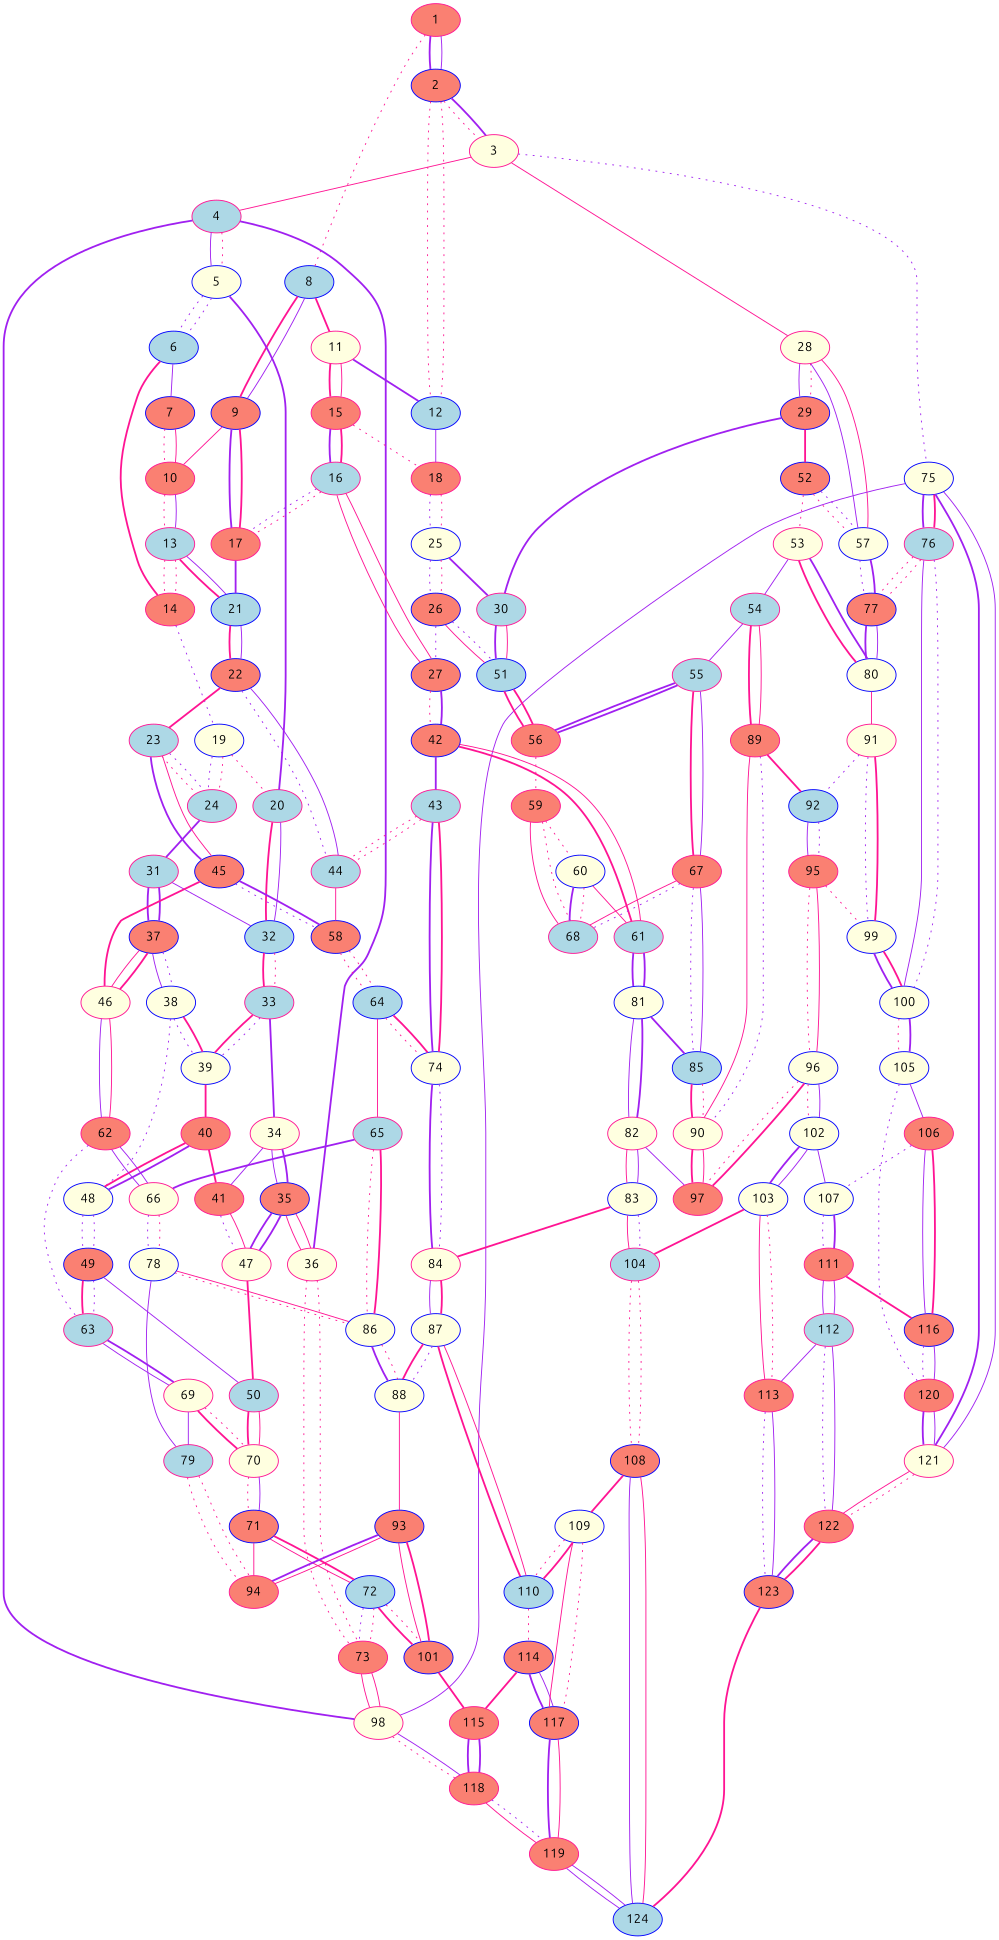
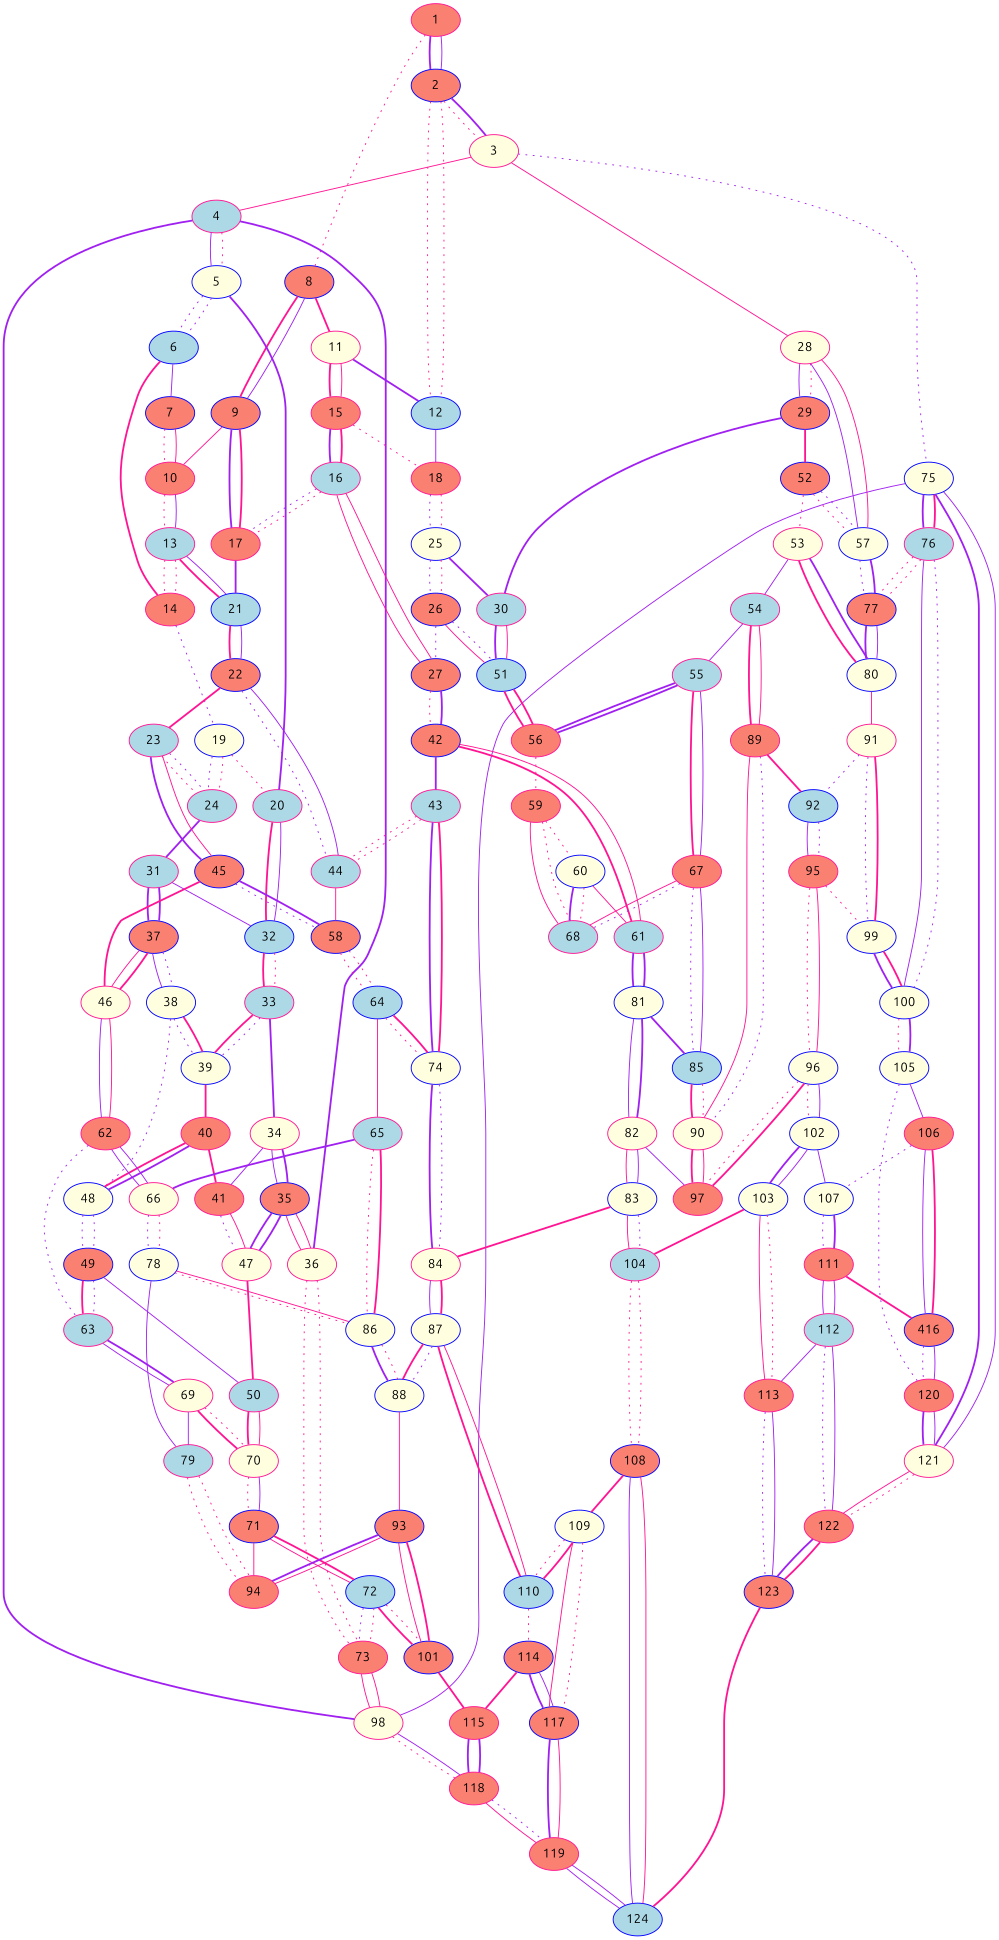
(309, 282) -> (309, 282)
(929, 1330) -> (929, 1330)
